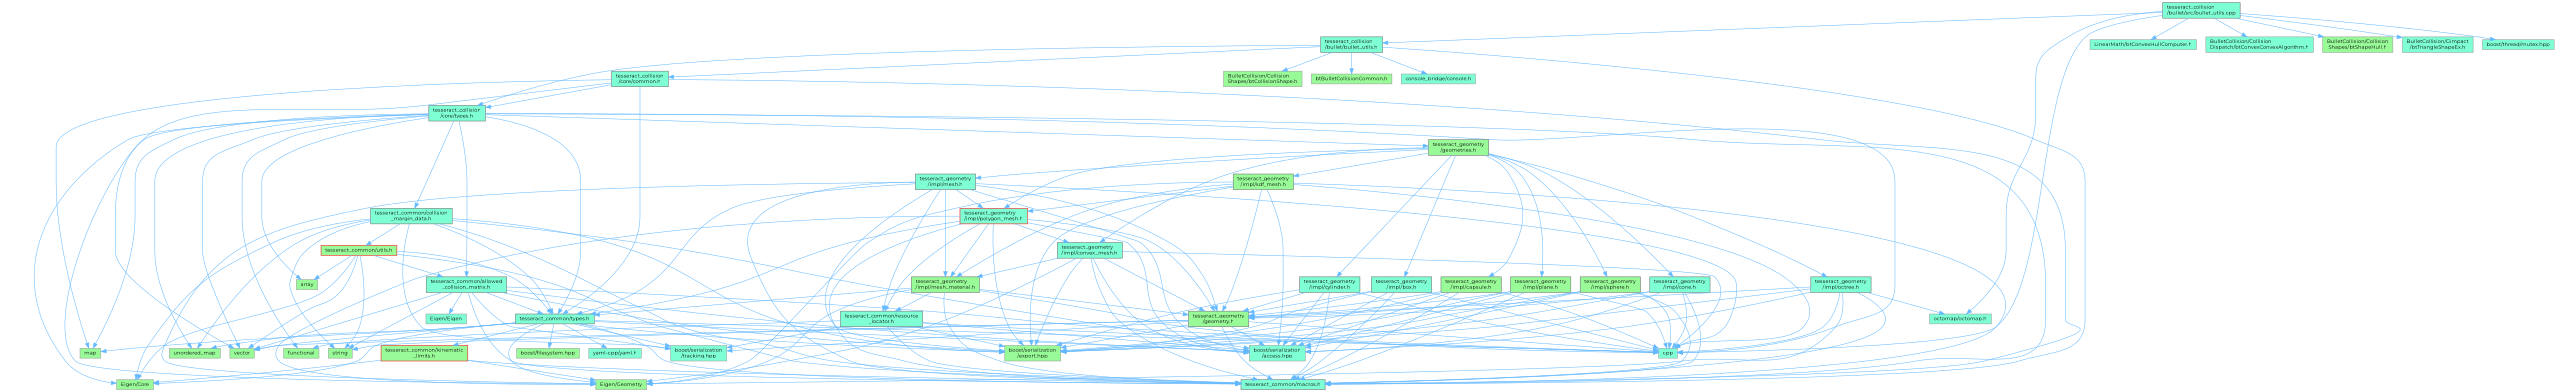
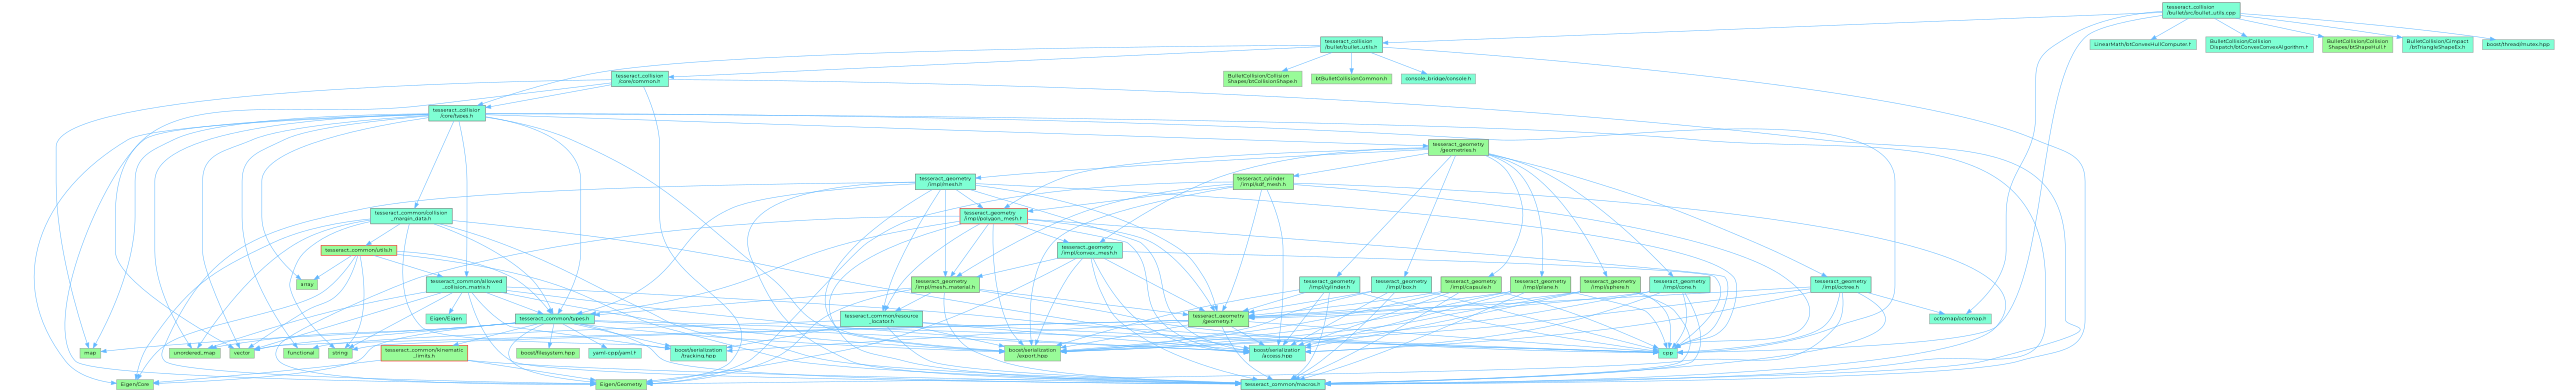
(1263, 182) -> (1263, 182)
(640, 214) -> (687, 272)
none -> (1423, 249)
(698, 282) -> (739, 252)
none -> (318, 315)
